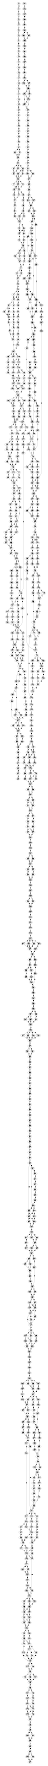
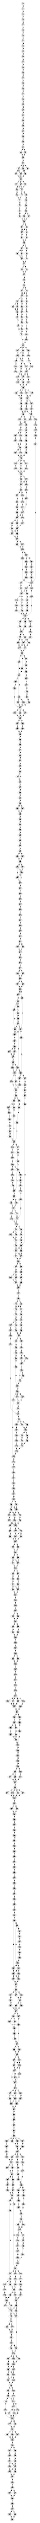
(34, 331) -> (19, 1104)
none -> (20, 771)
